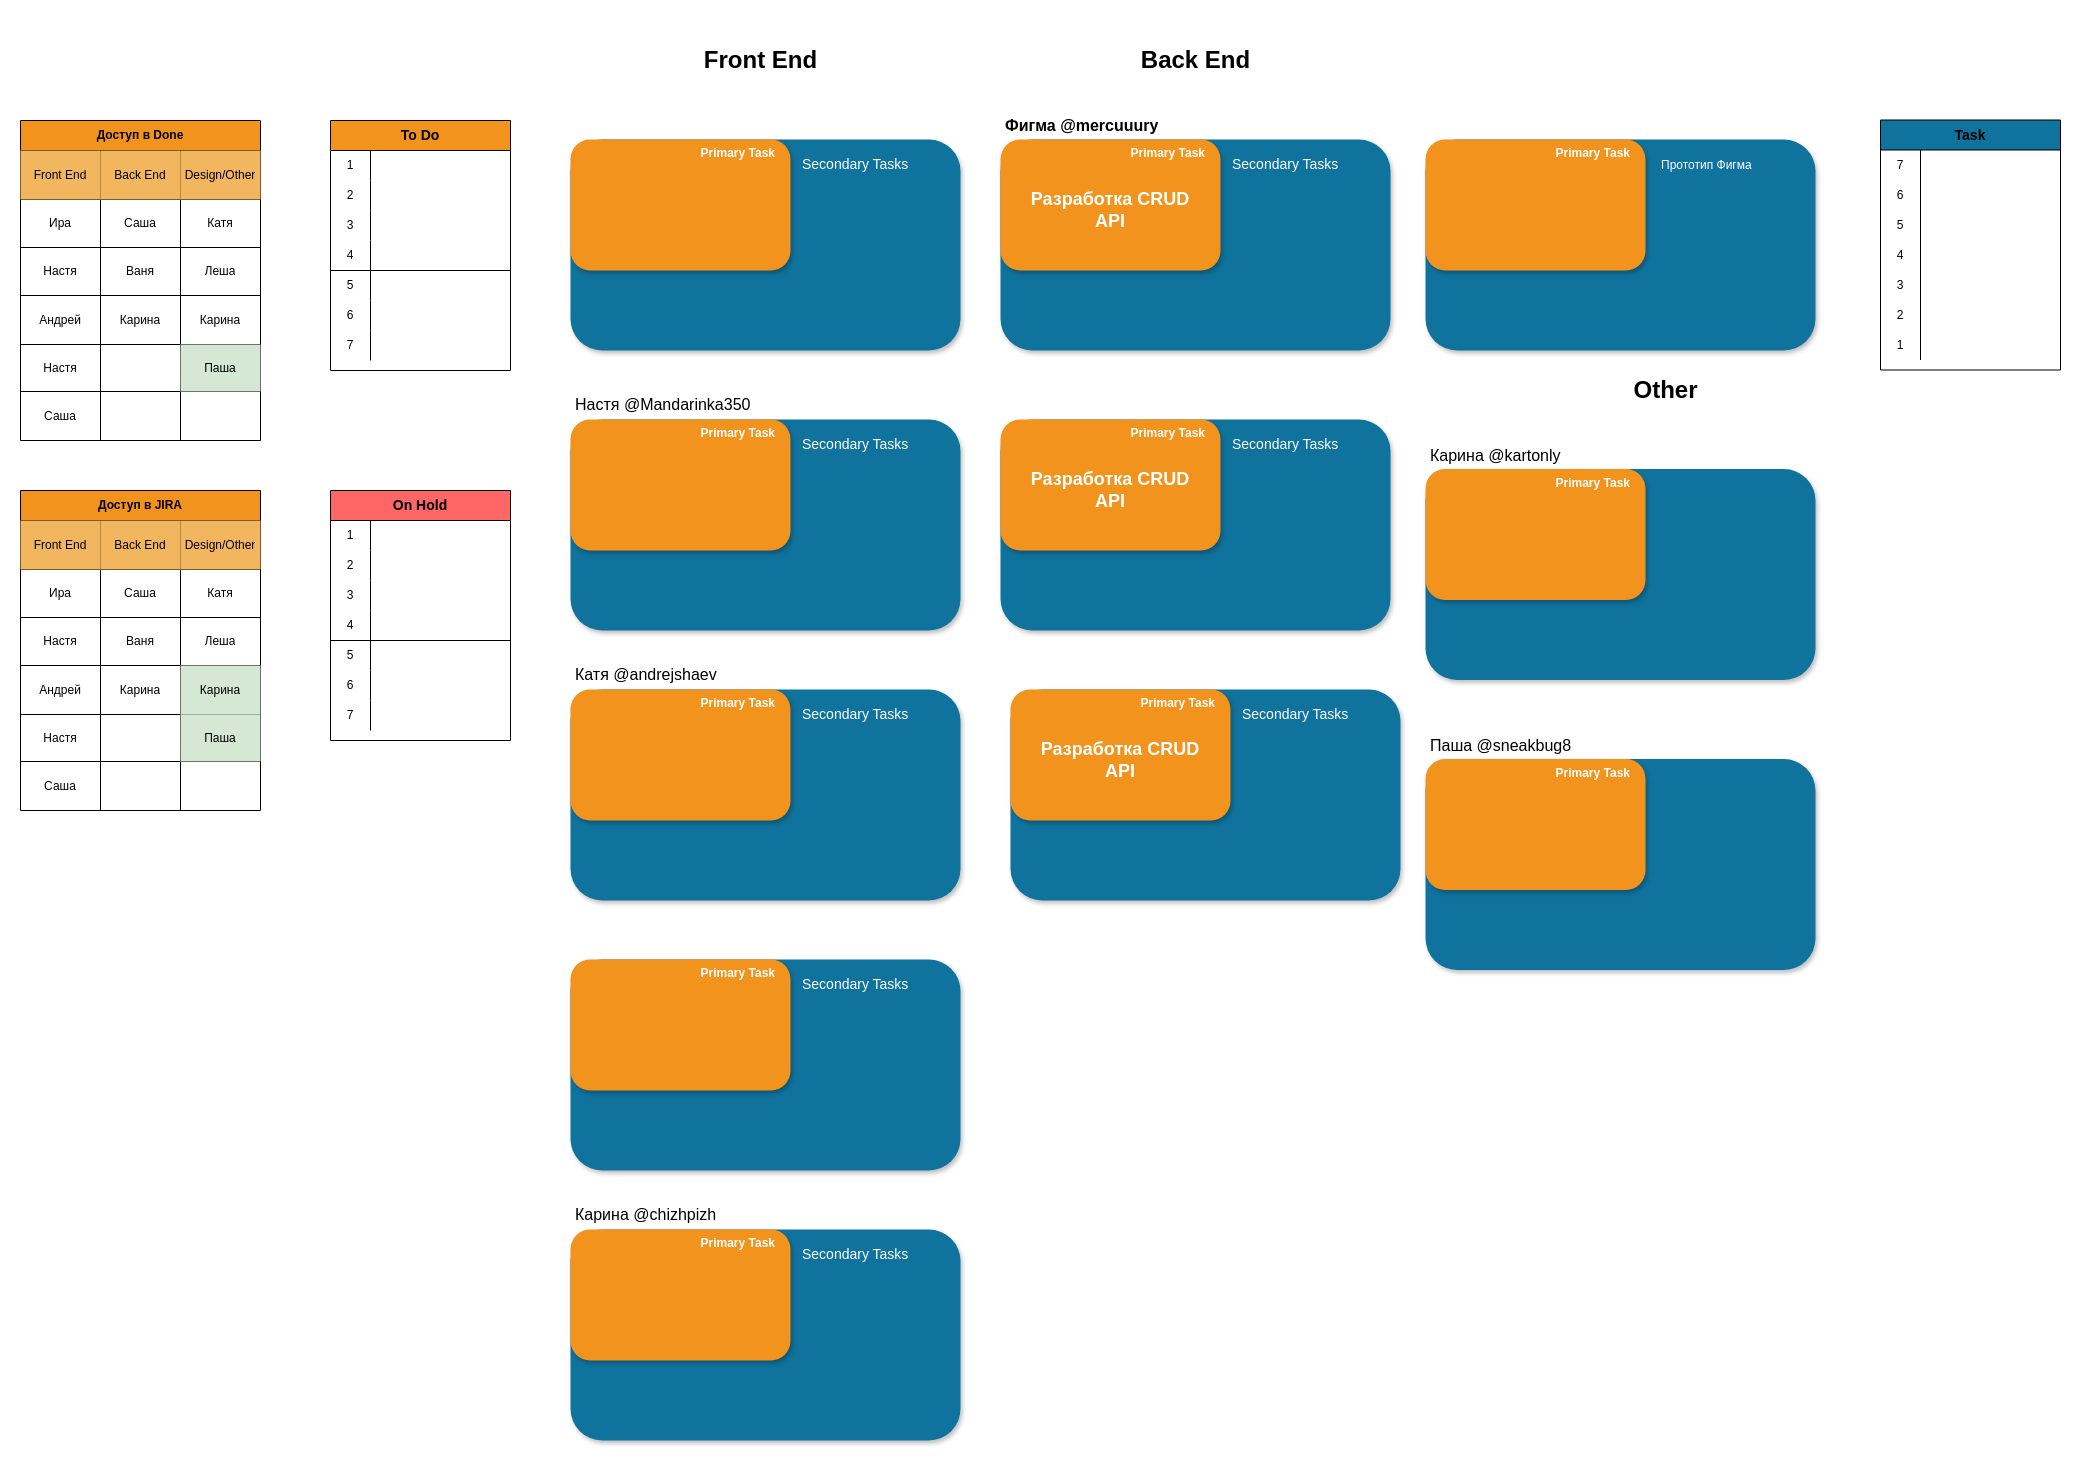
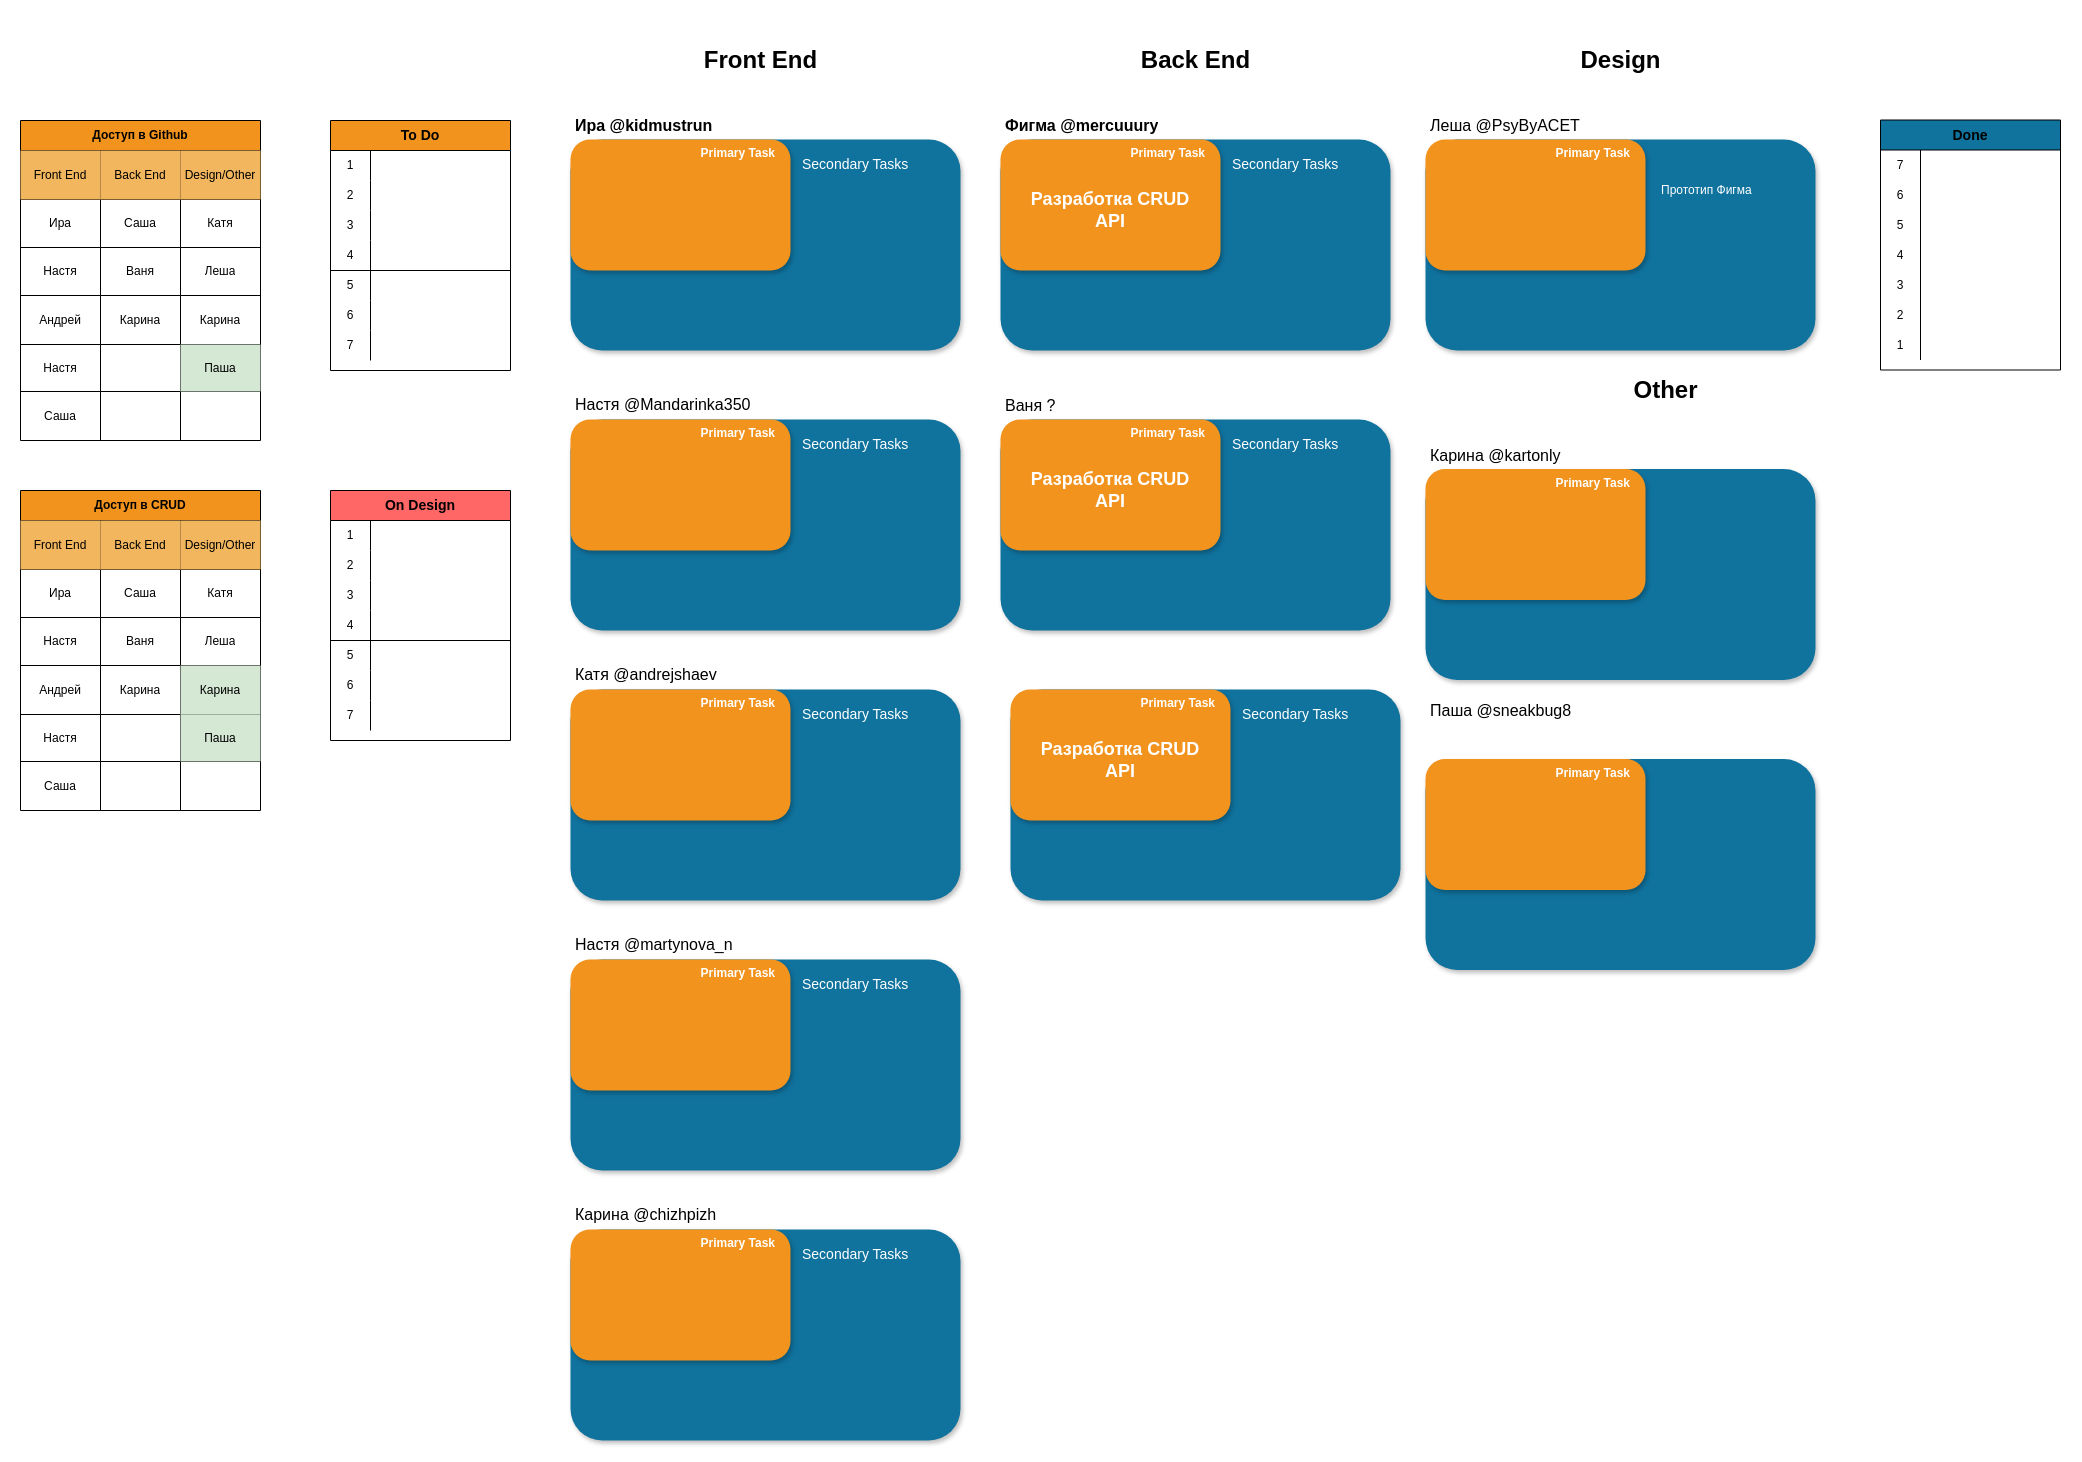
none -> (1621, 61)
none -> (676, 130)
none -> (1571, 130)
(141, 136) -> (141, 136)
(1971, 136) -> (1971, 136)
(1731, 169) -> (1731, 194)
none -> (1106, 410)
(141, 506) -> (141, 506)
(421, 506) -> (421, 506)
(1571, 750) -> (1571, 715)
none -> (676, 950)
